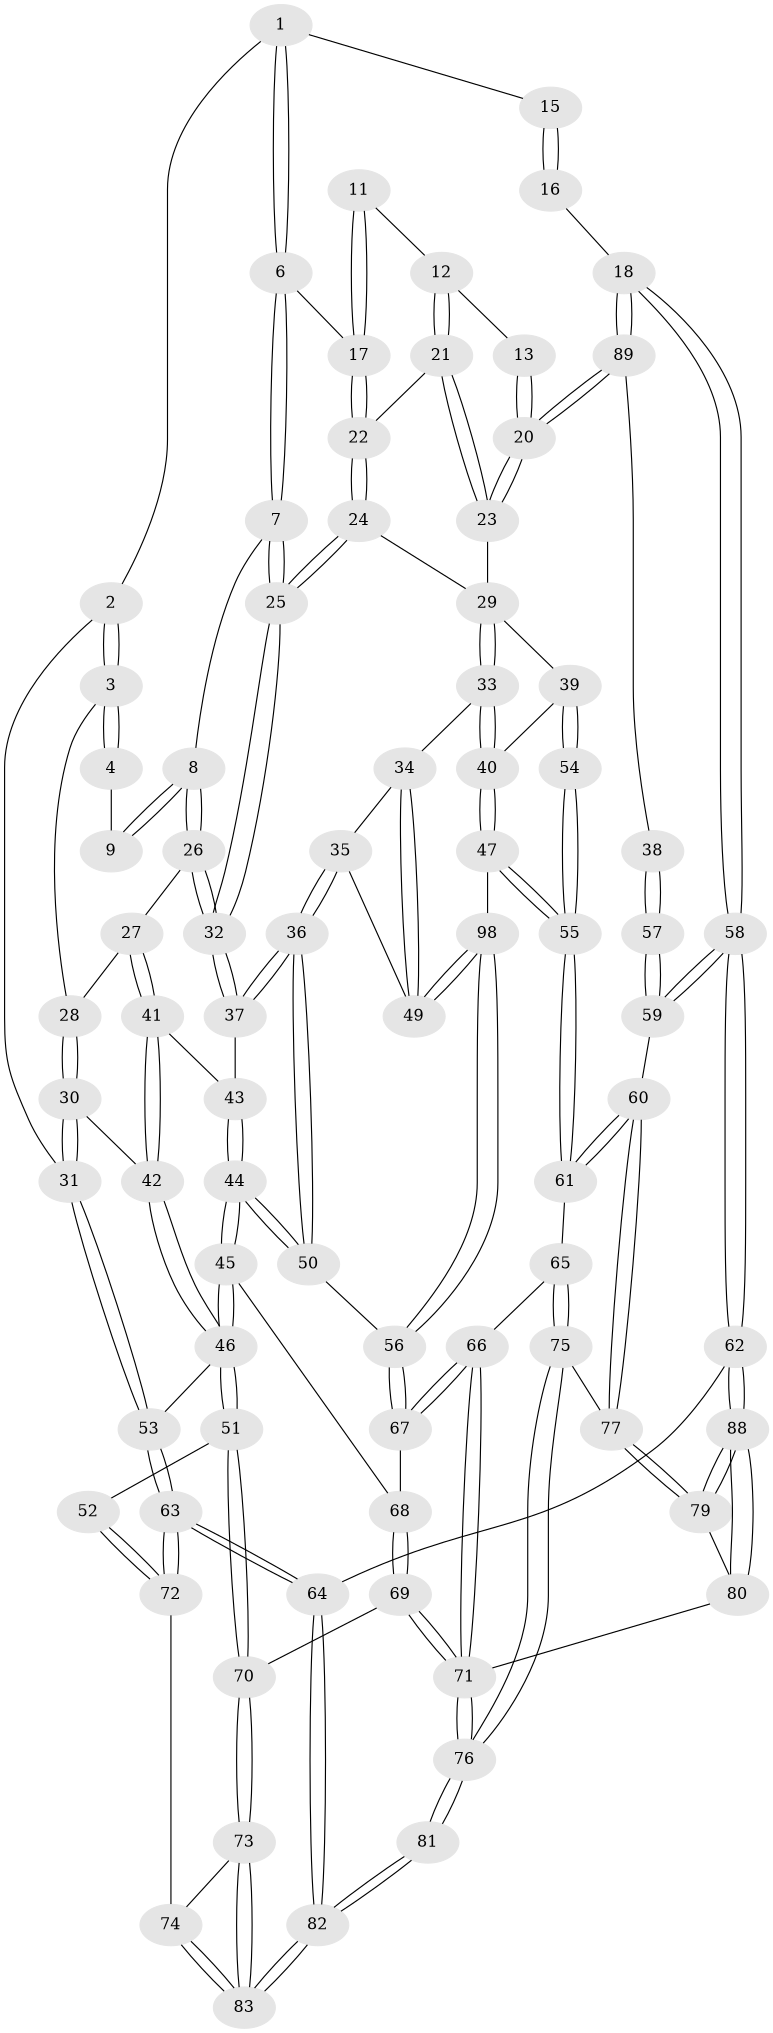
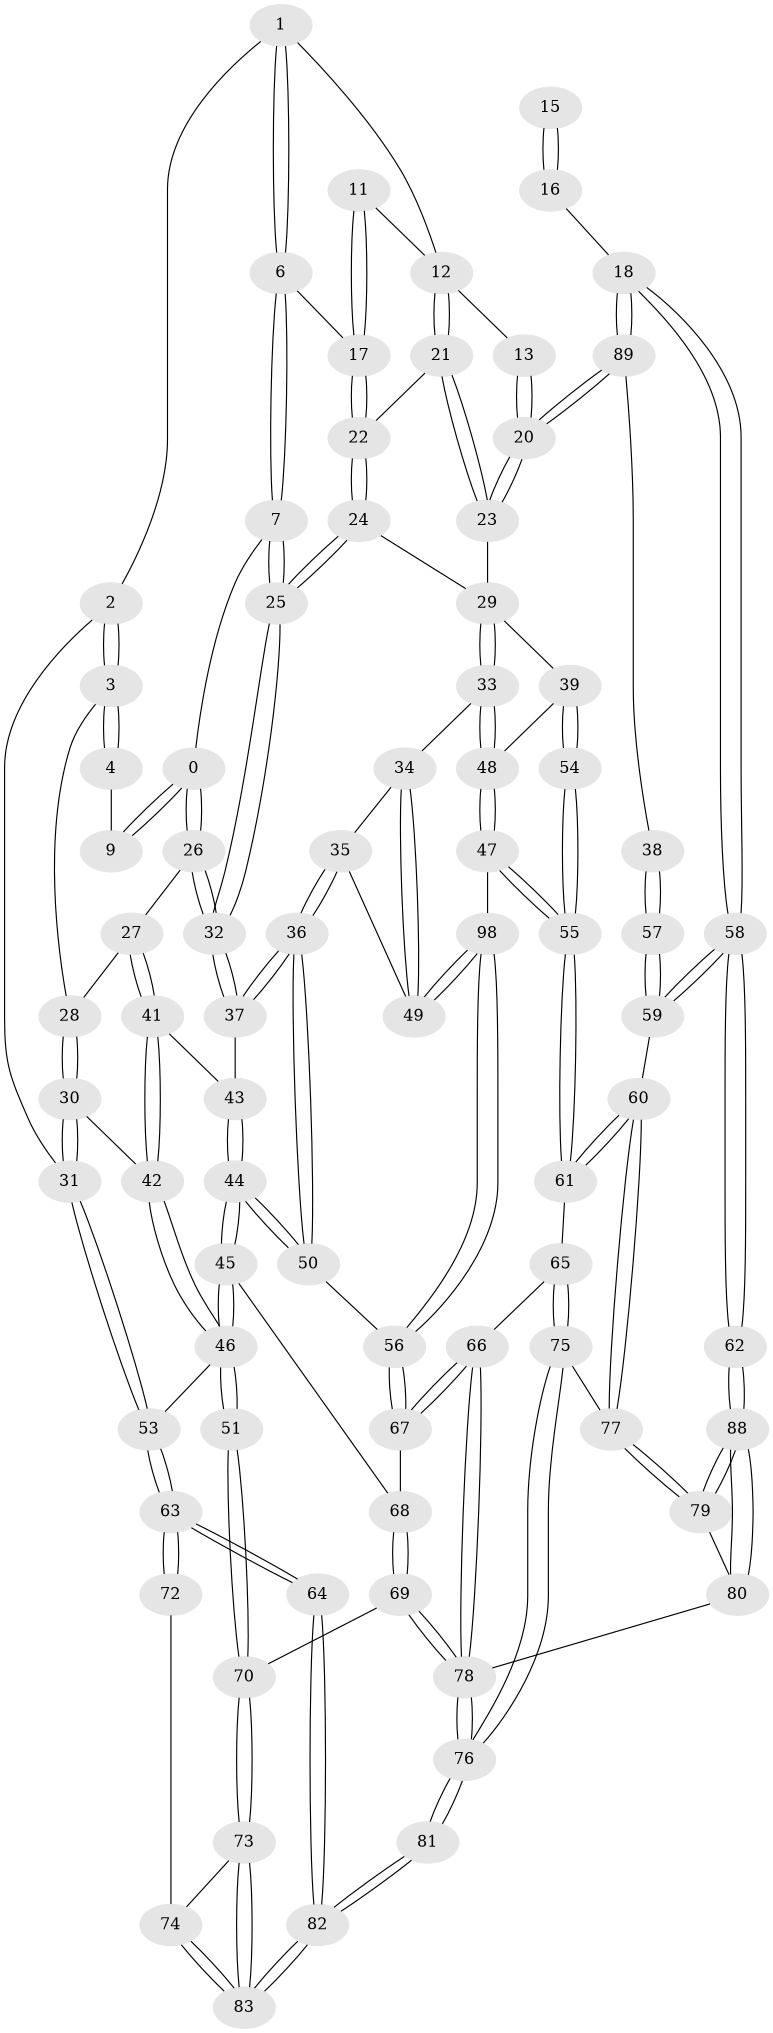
(416, 67) -> (380, 139)
(194, 769) -> (194, 769)
(488, 769) -> (488, 769)
(564, 1503) -> none
(88, 1512) -> none
(465, 1677) -> (465, 1677)
